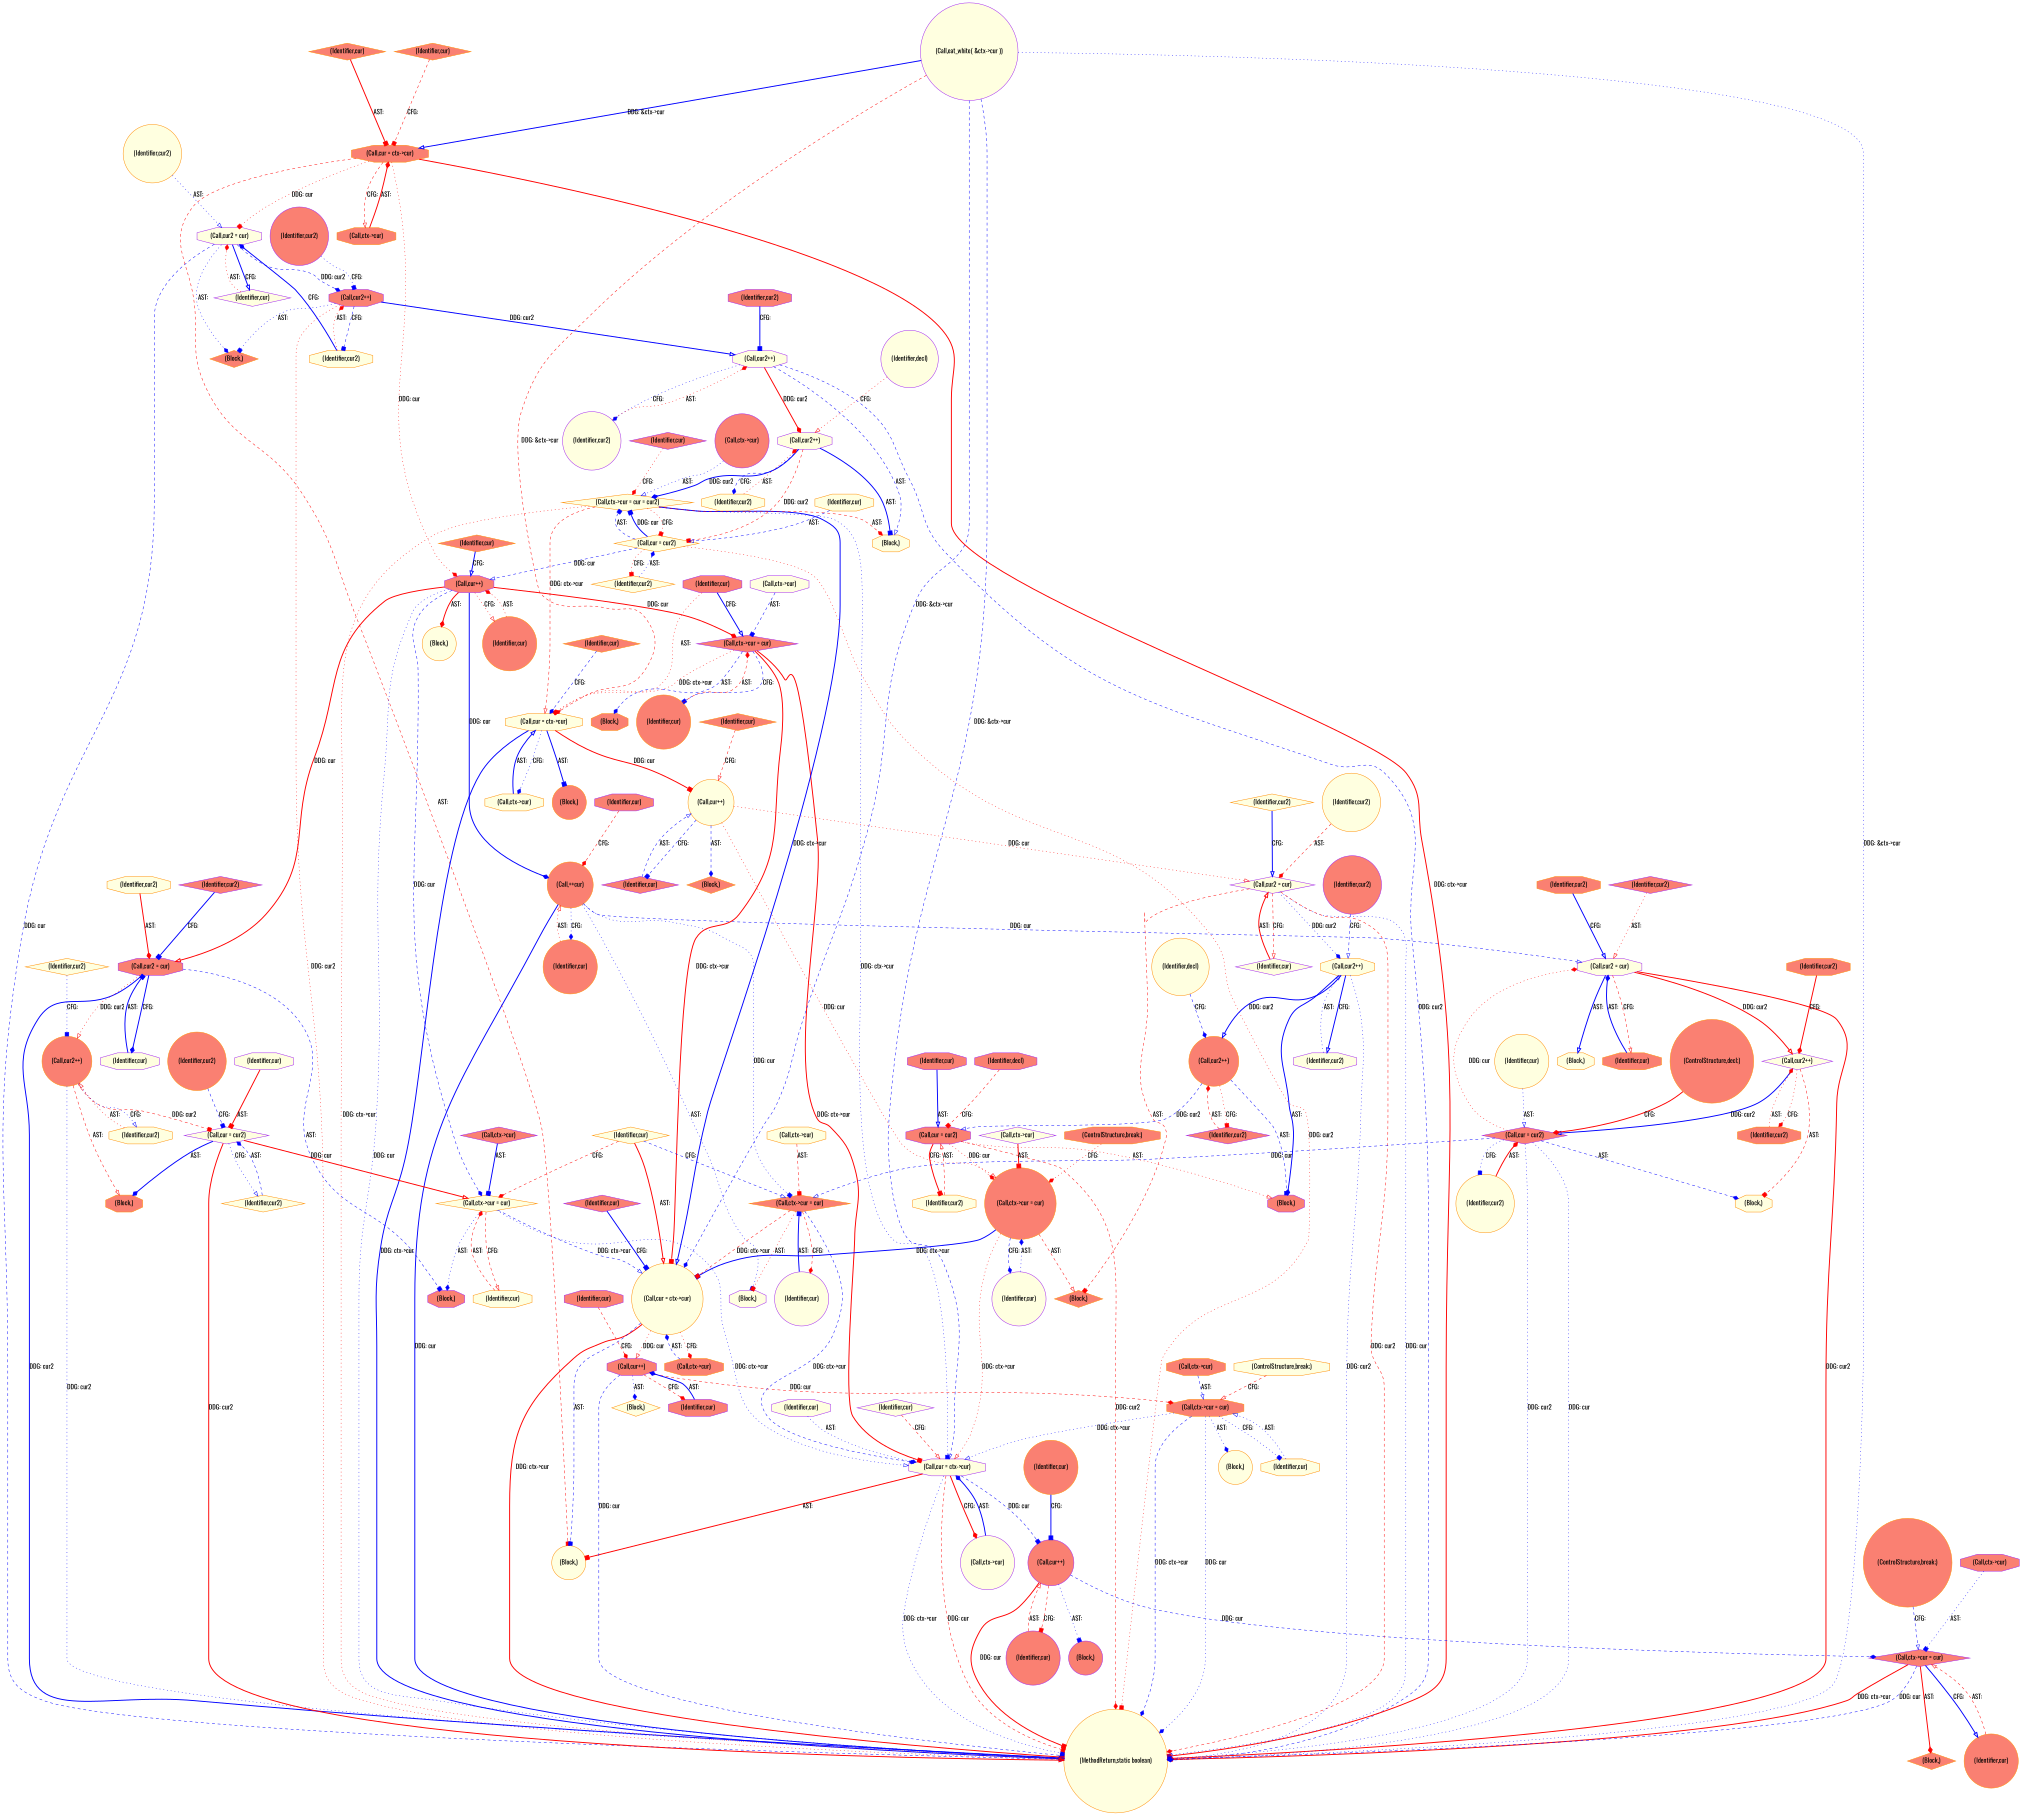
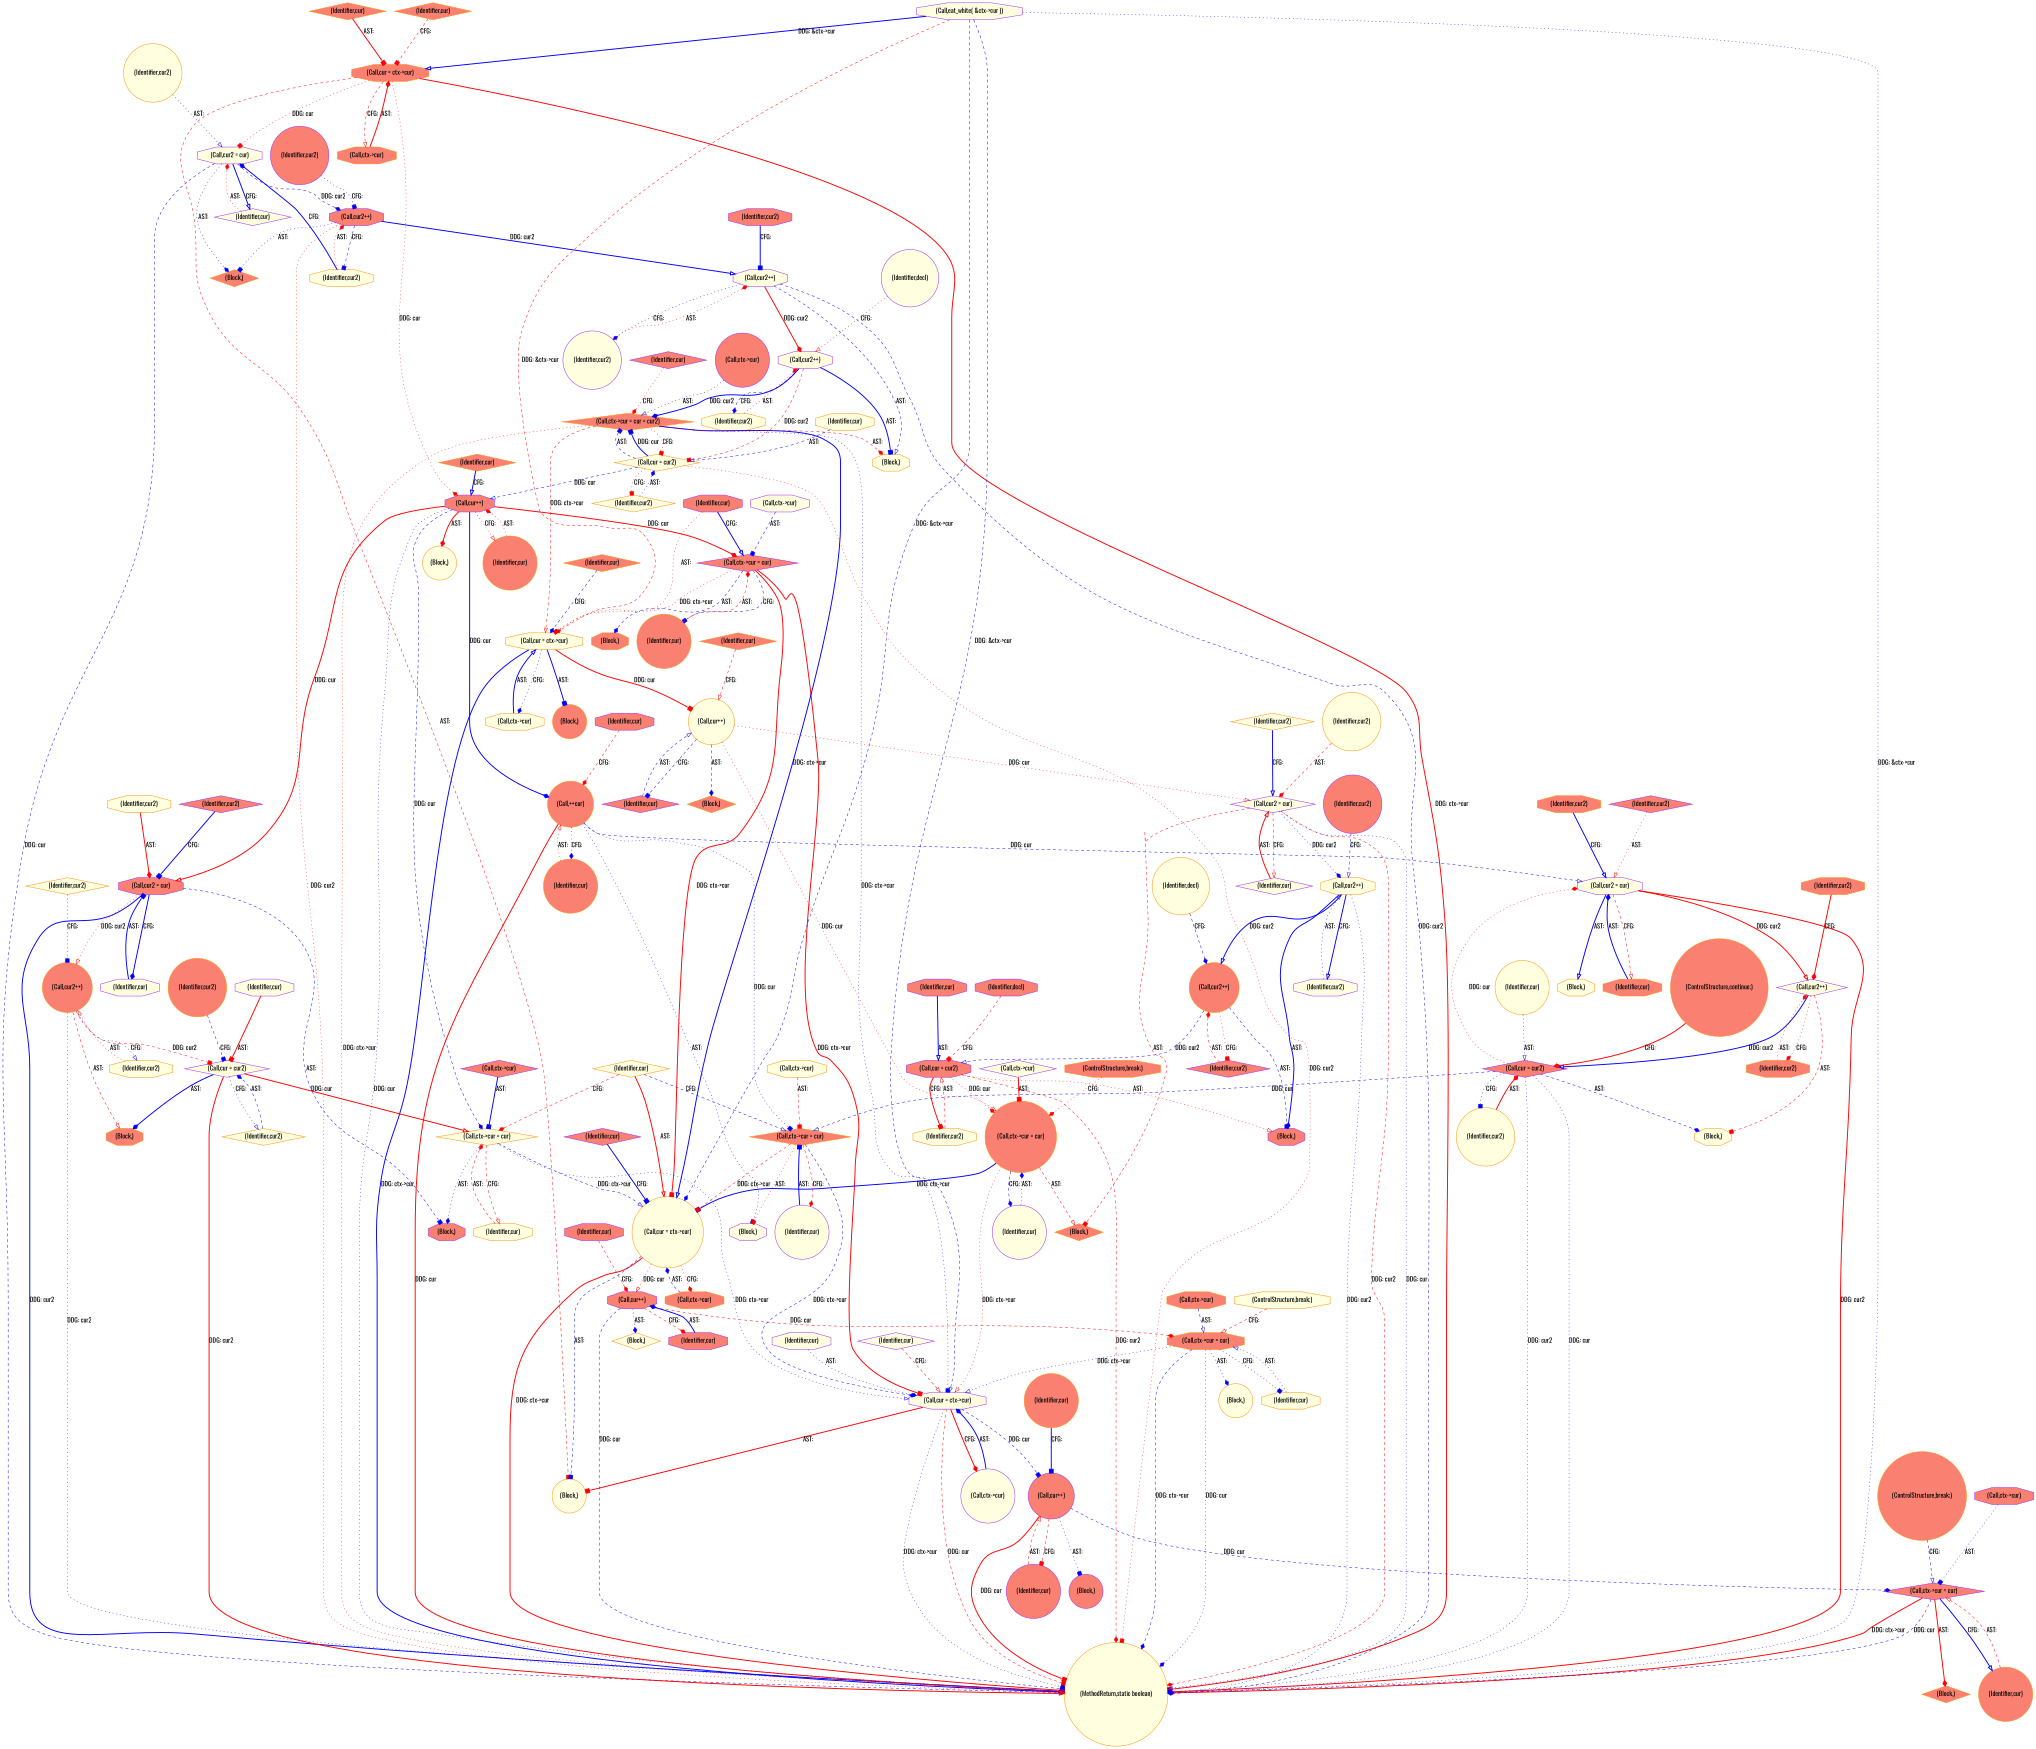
(969, 52) -> (970, 11)
(627, 503) -> (628, 422)
(1712, 1061) -> (1719, 988)
(415, 1596) -> (415, 1523)
